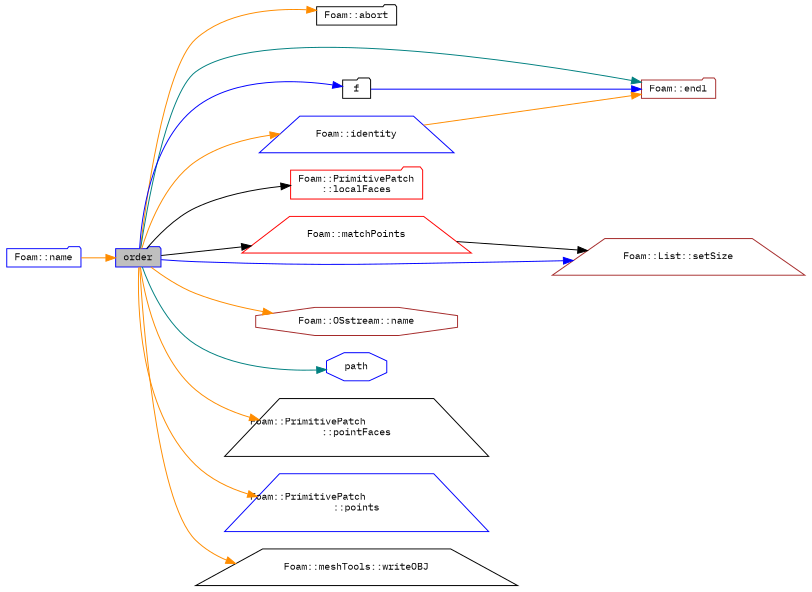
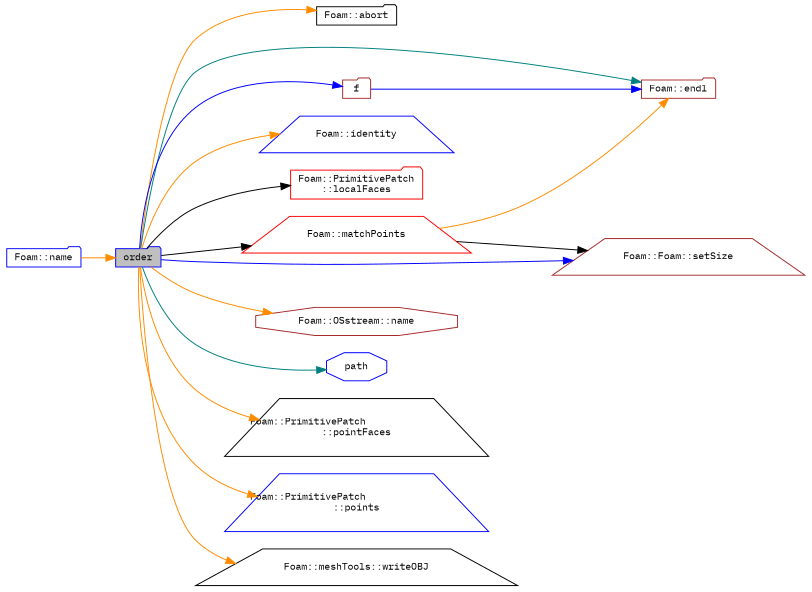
(357, 89) -> (357, 89)
(527, 110) -> (560, 185)
(679, 257) -> (679, 257)
